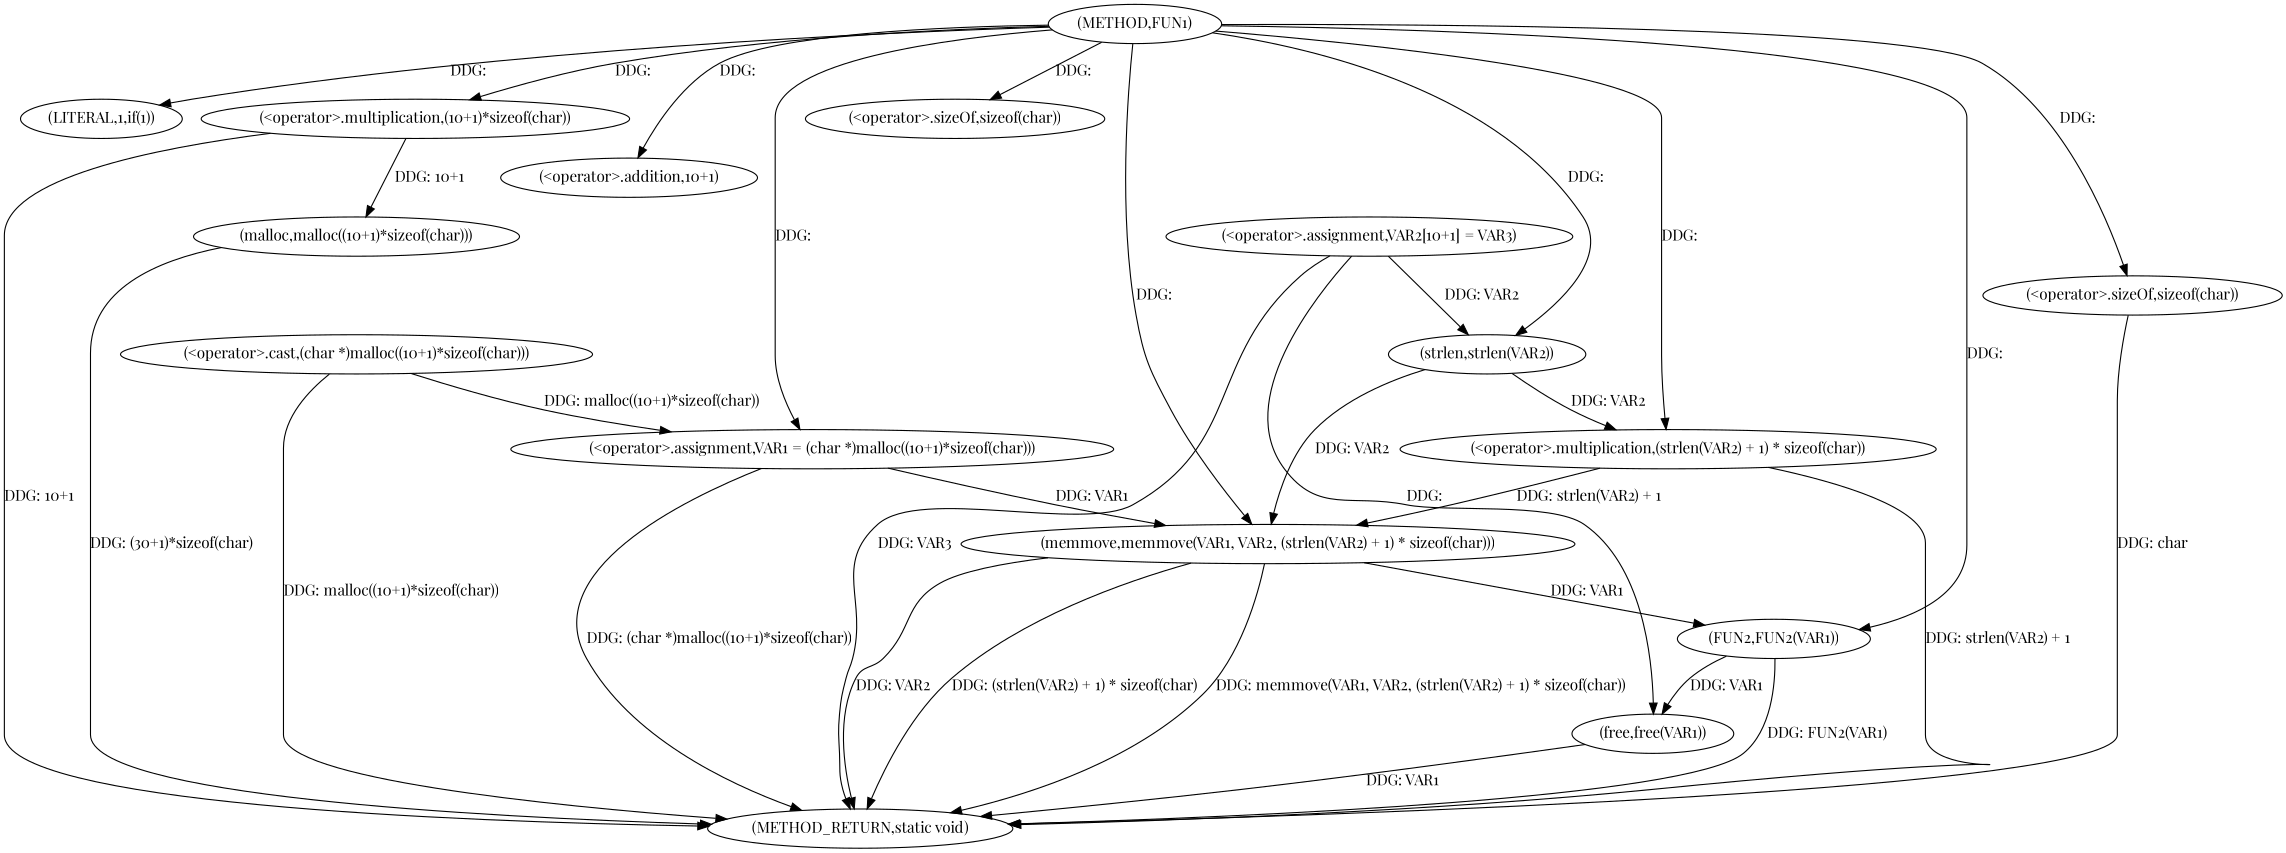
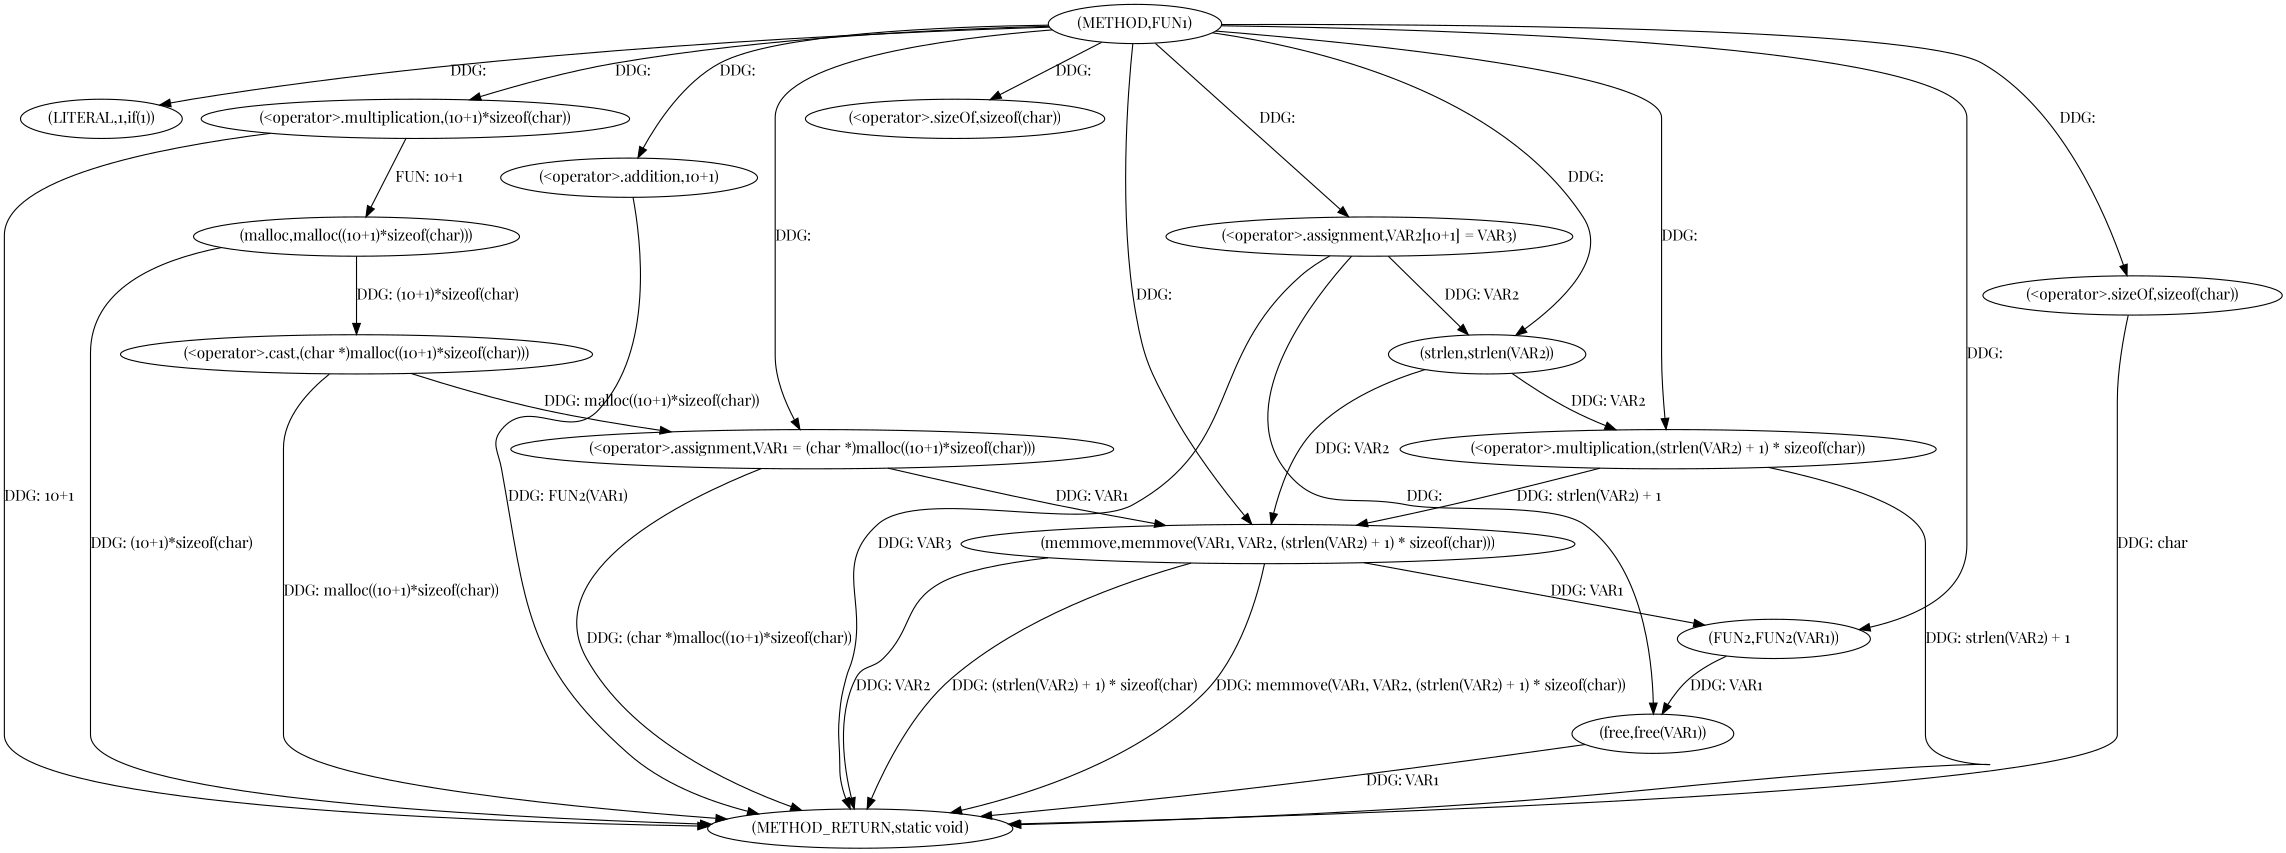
none -> (1248, 126)
(430, 178) -> (430, 178)
none -> (357, 290)
(172, 544) -> (172, 544)
(1601, 787) -> (509, 511)
